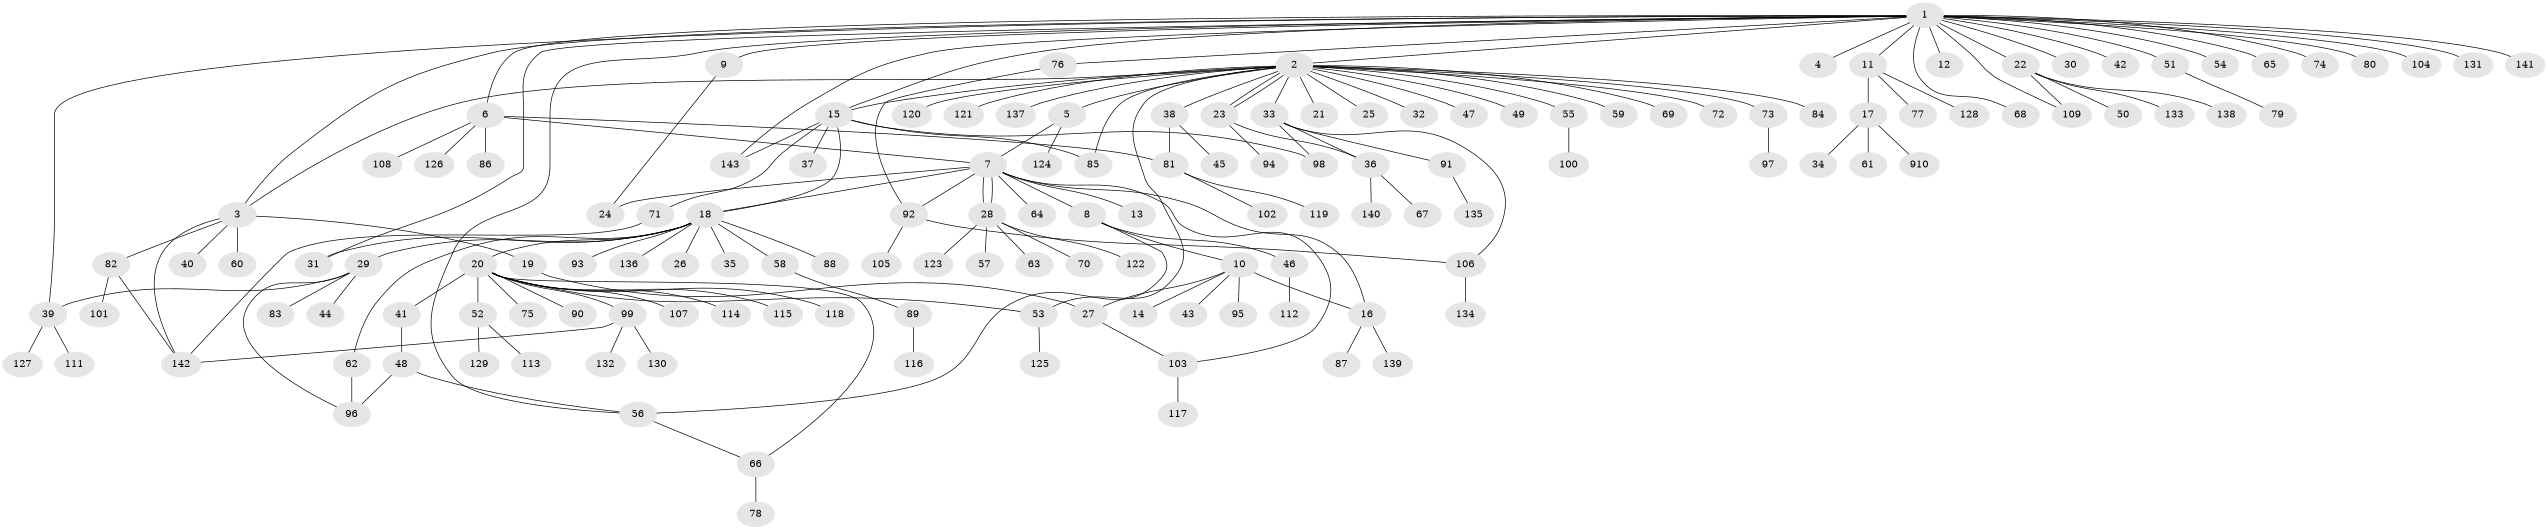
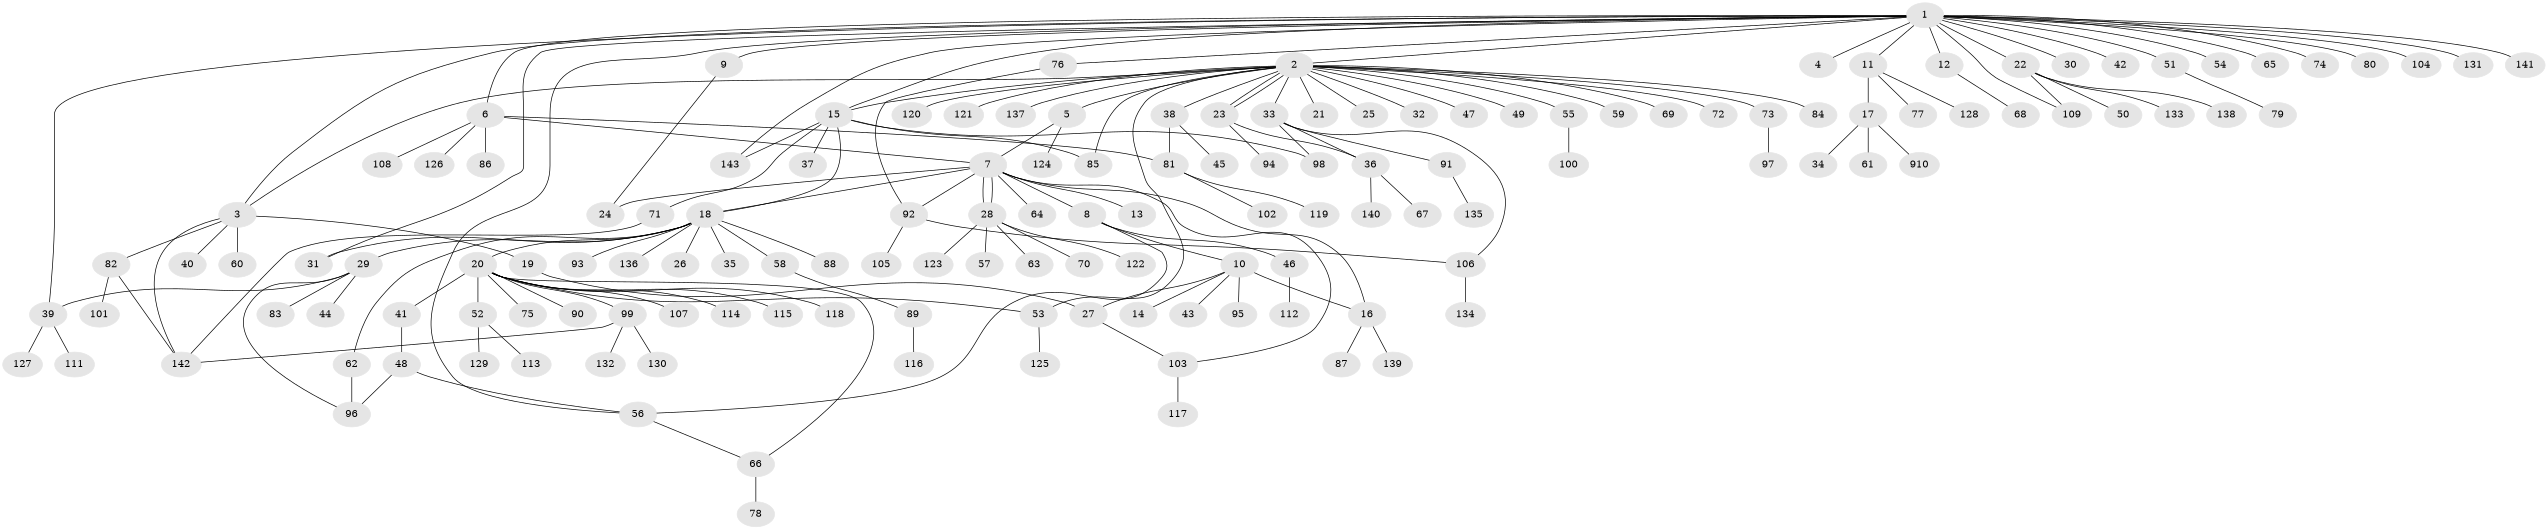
(1935, 92) -> (1983, 90)
